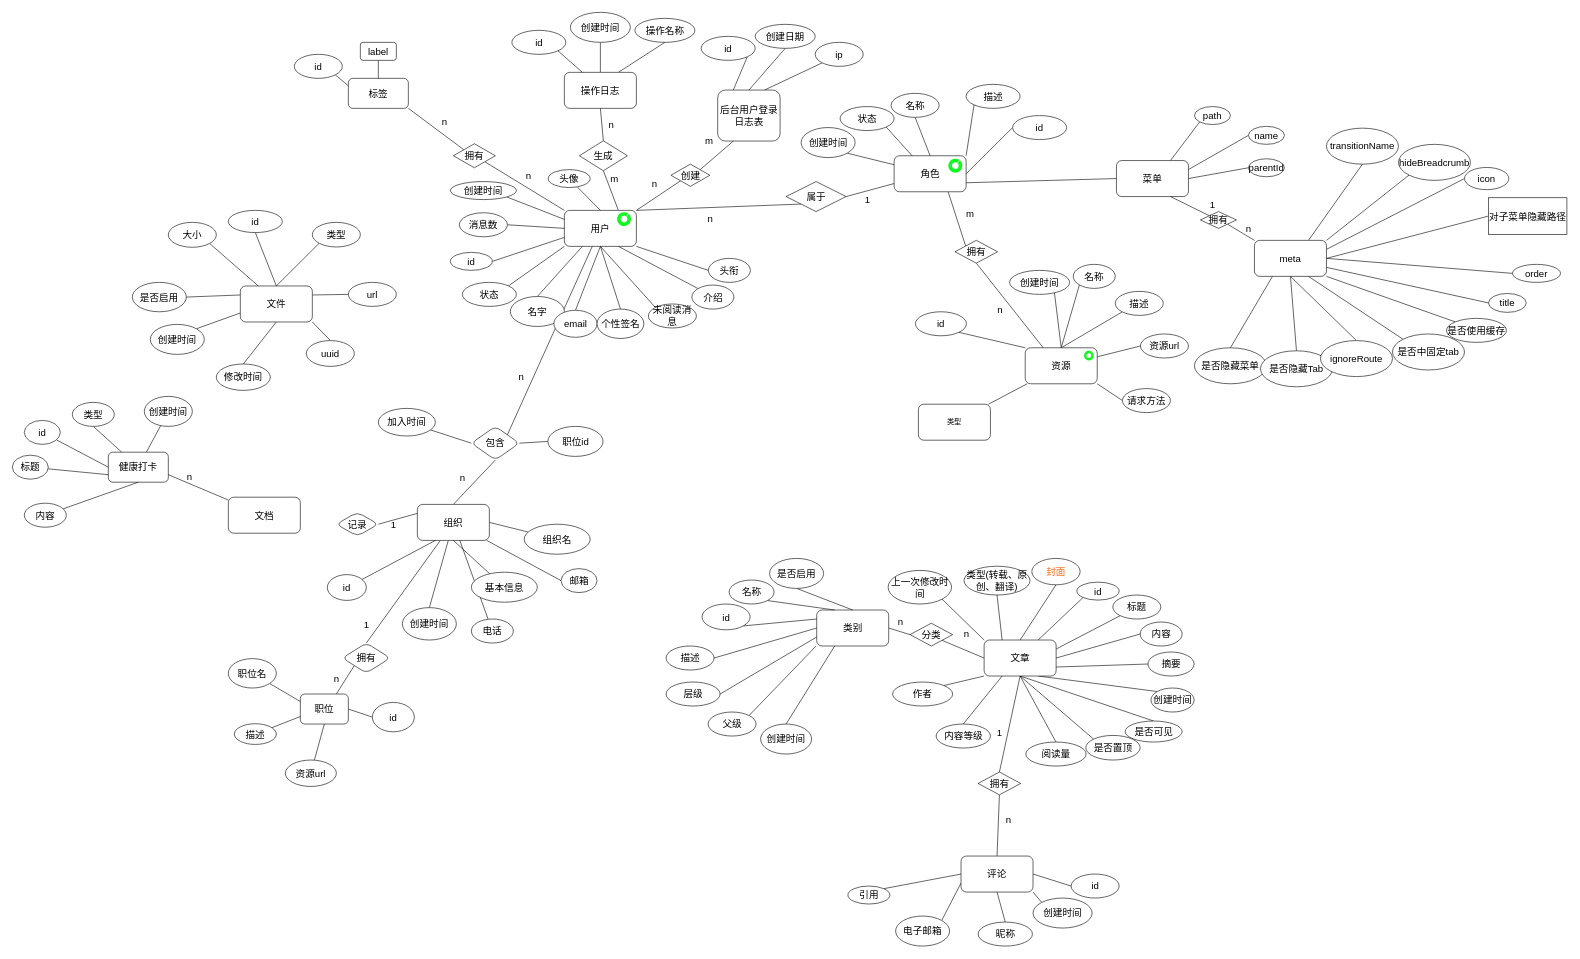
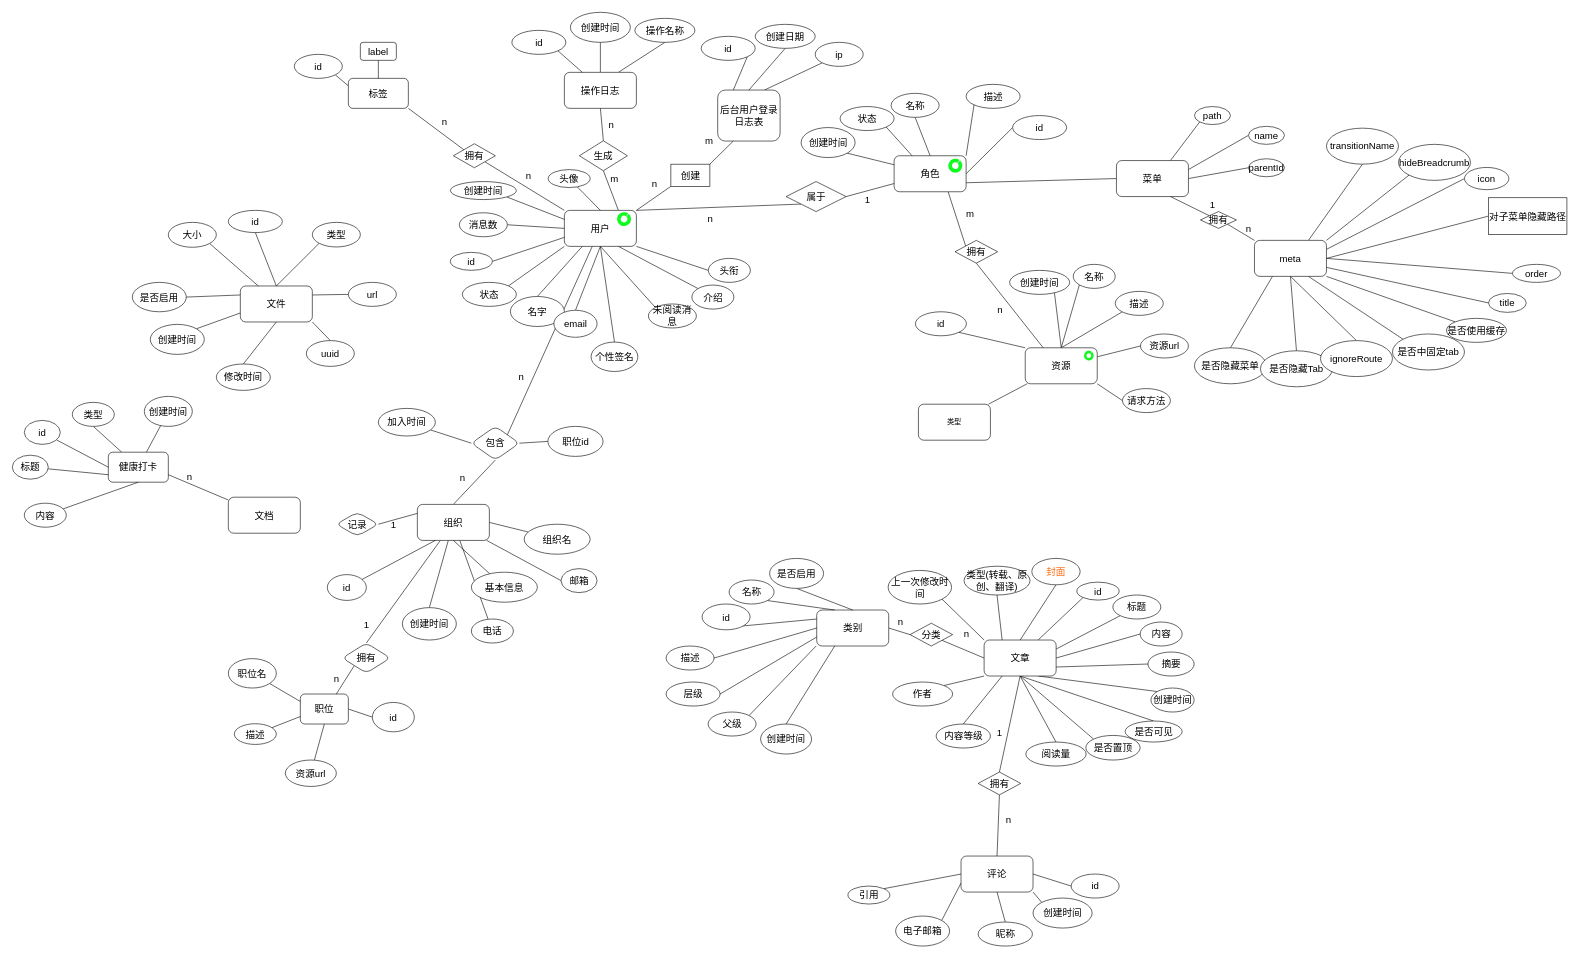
(690, 175) -> (690, 175)
(620, 324) -> (614, 357)
